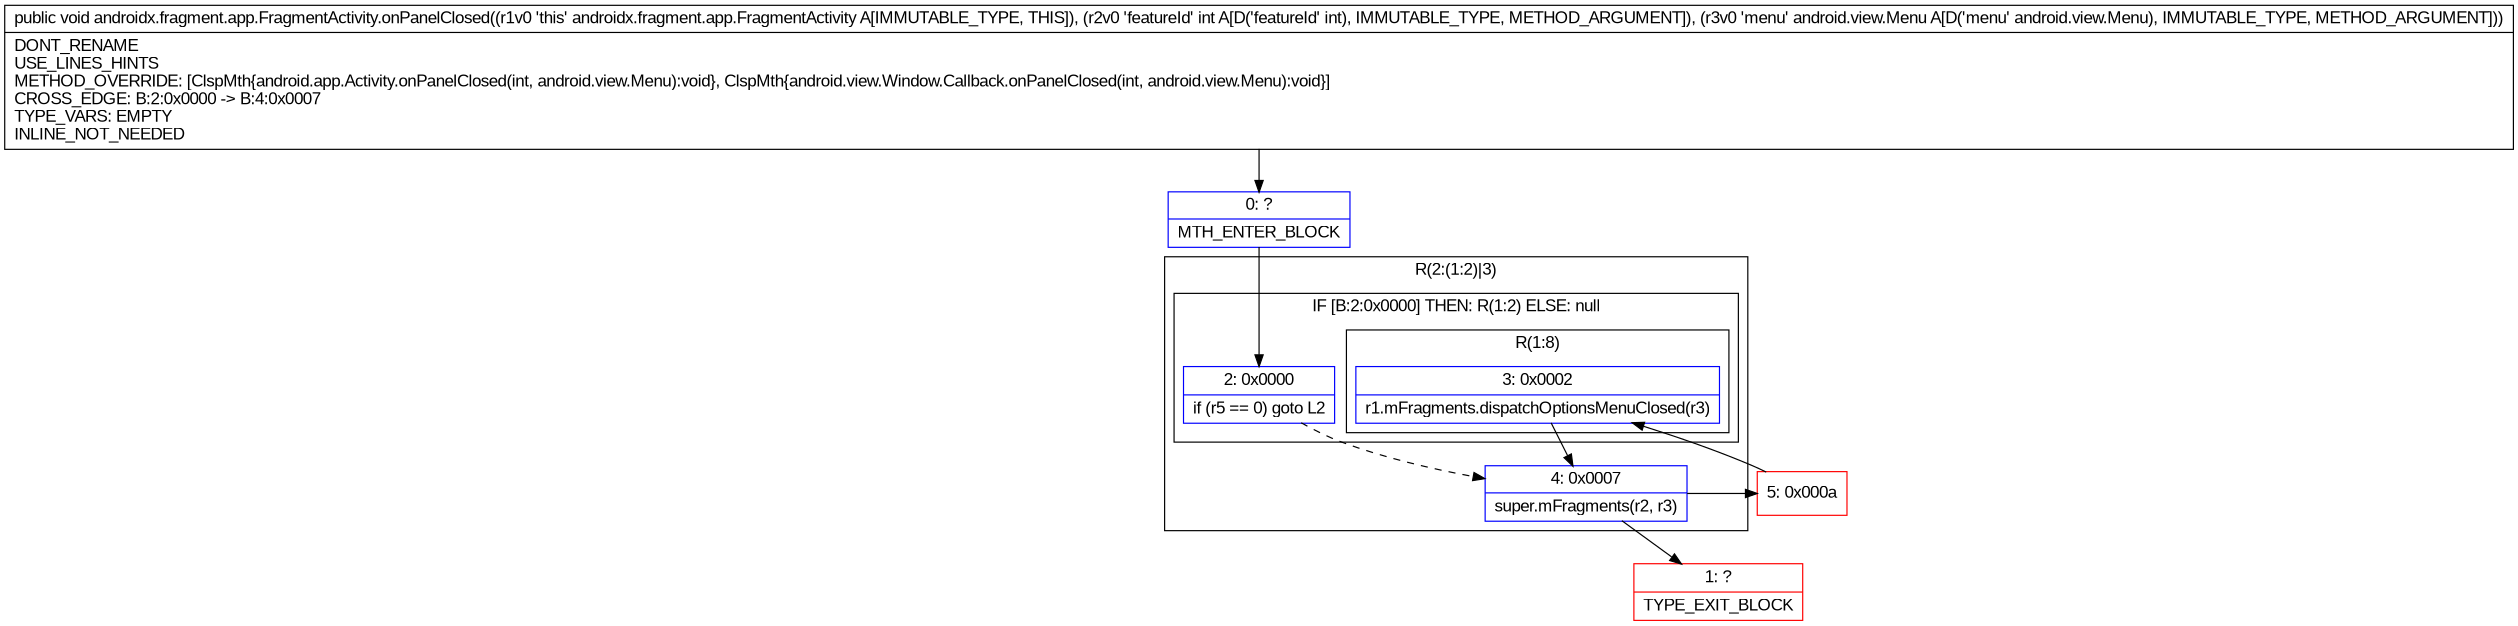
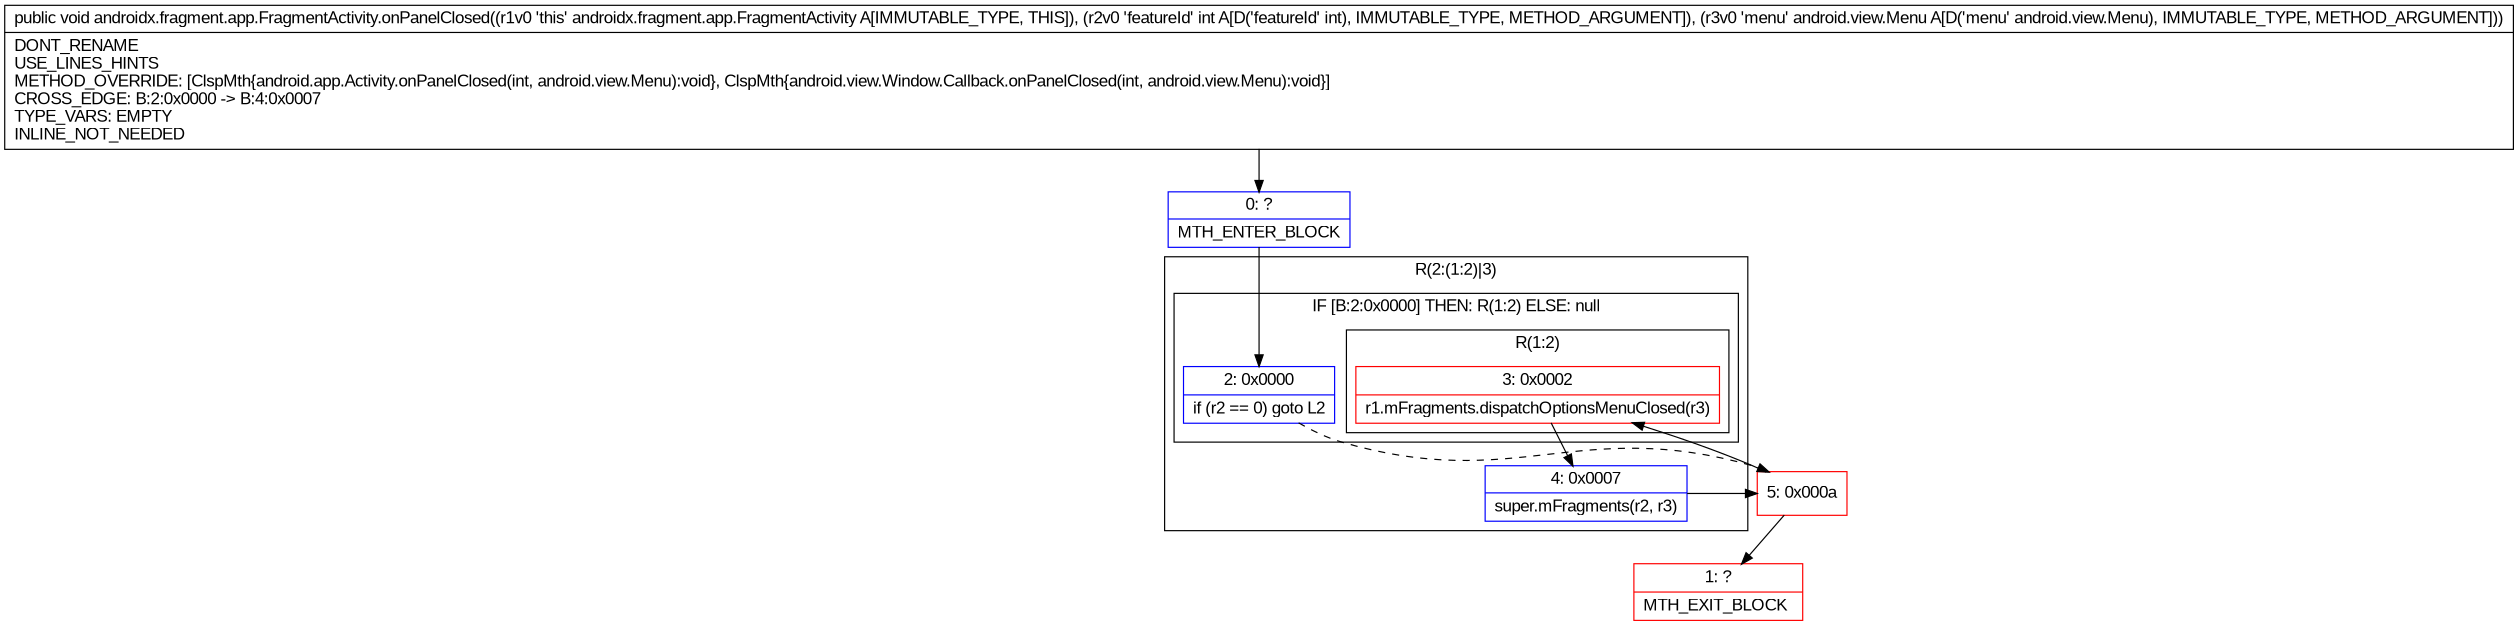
(1538, 344) -> (1538, 344)
(1538, 395) -> (1538, 395)
(1259, 408) -> (1259, 408)
(1385, 456) -> (1527, 457)
(1647, 539) -> (1767, 535)
(1718, 606) -> (1715, 606)
